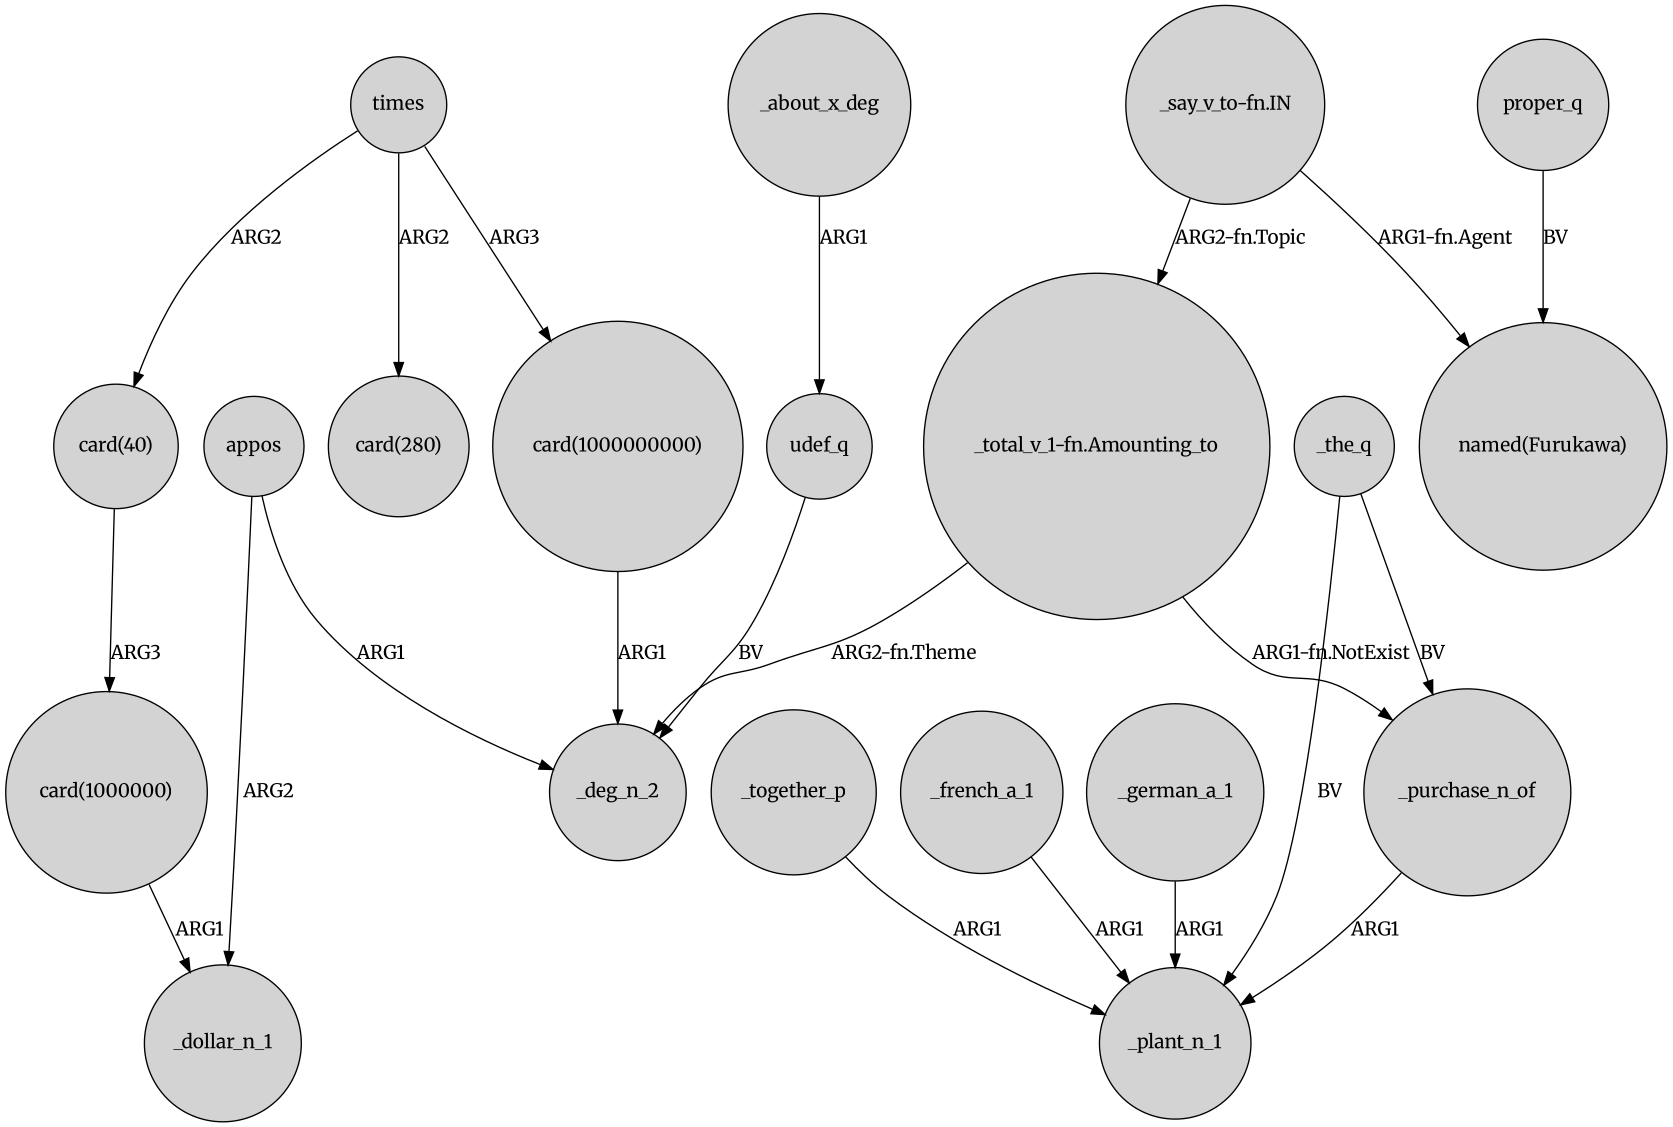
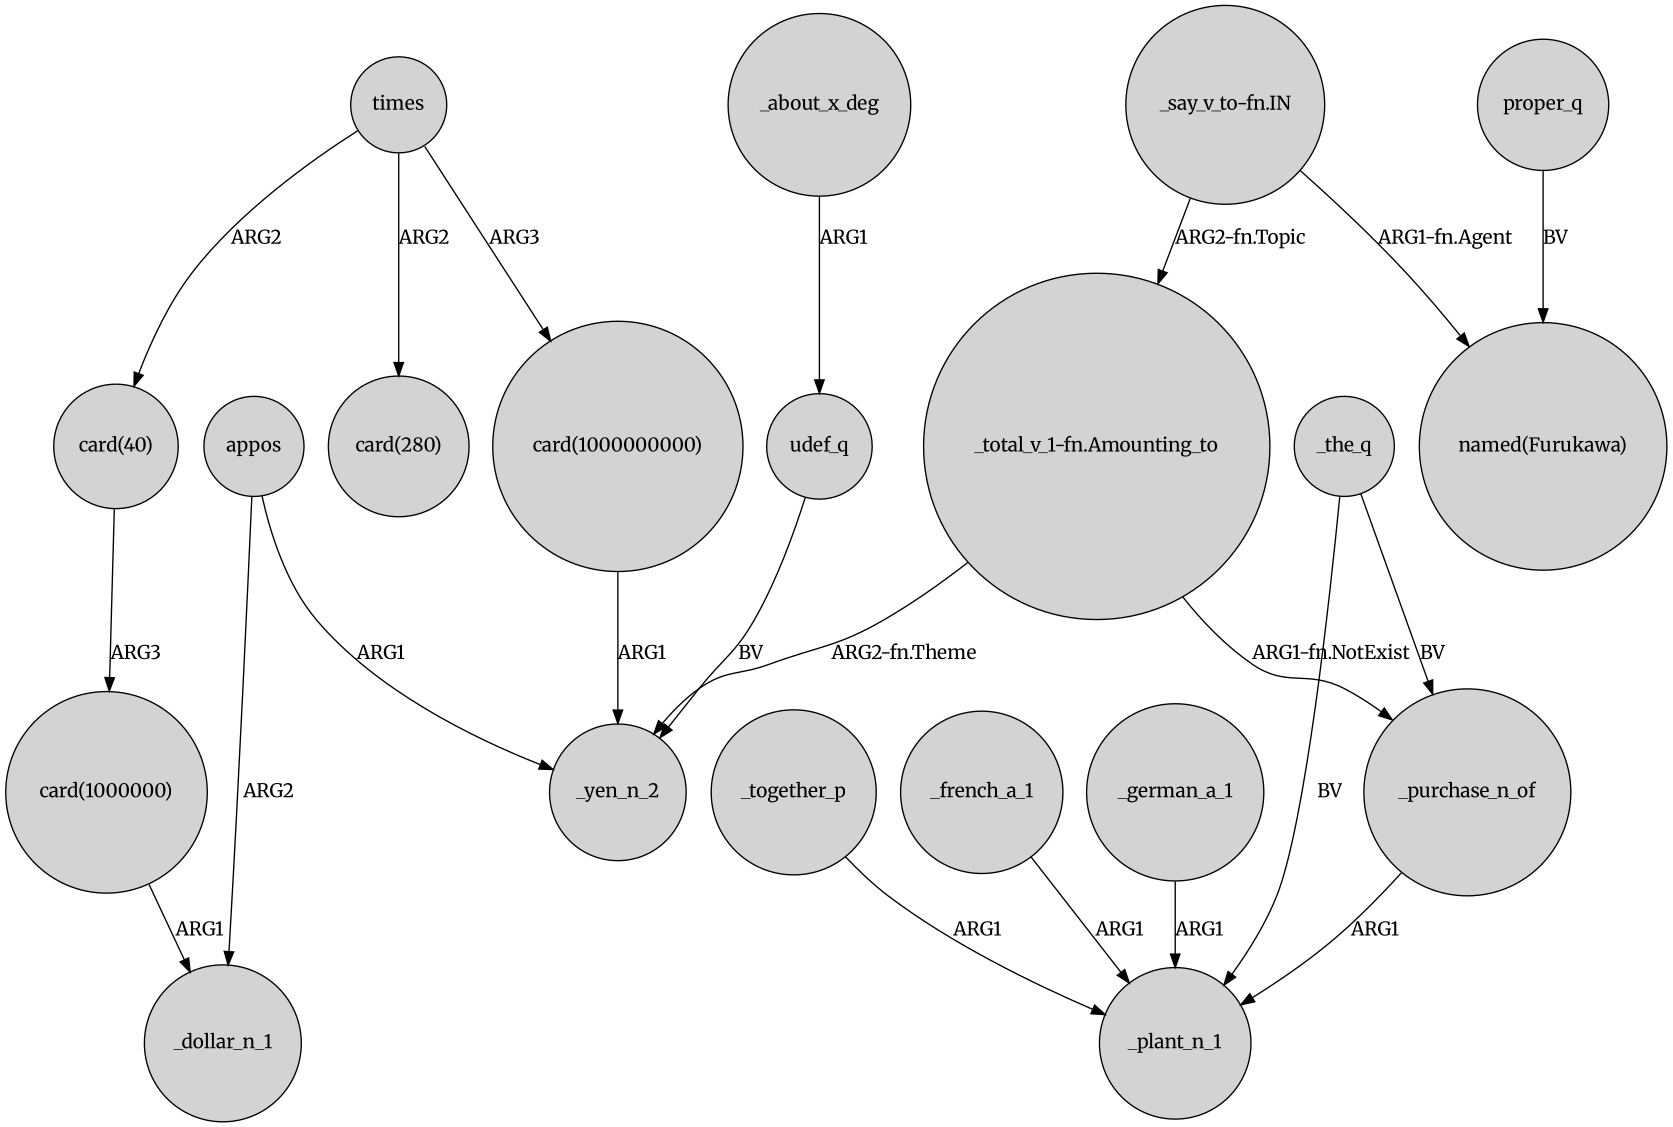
(618, 792) -> (618, 792)
